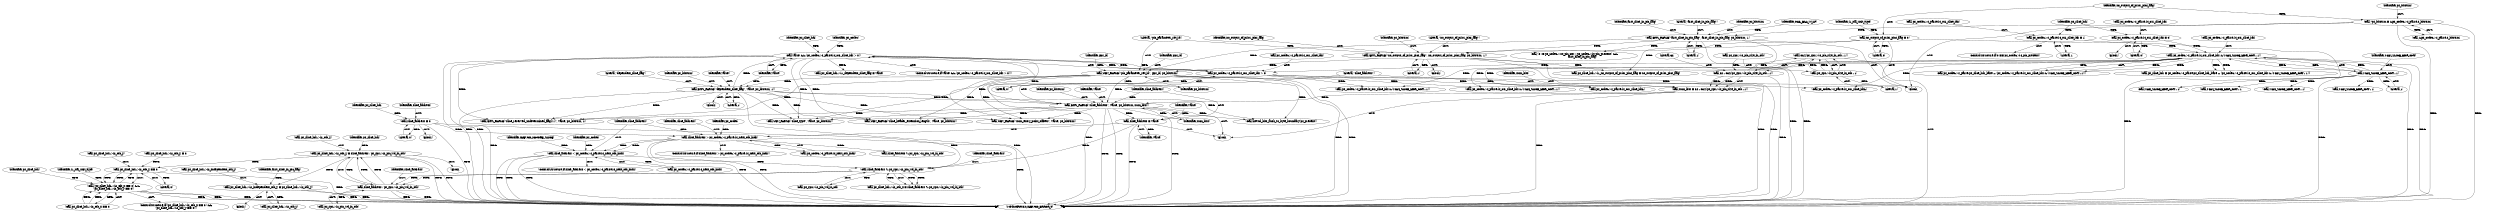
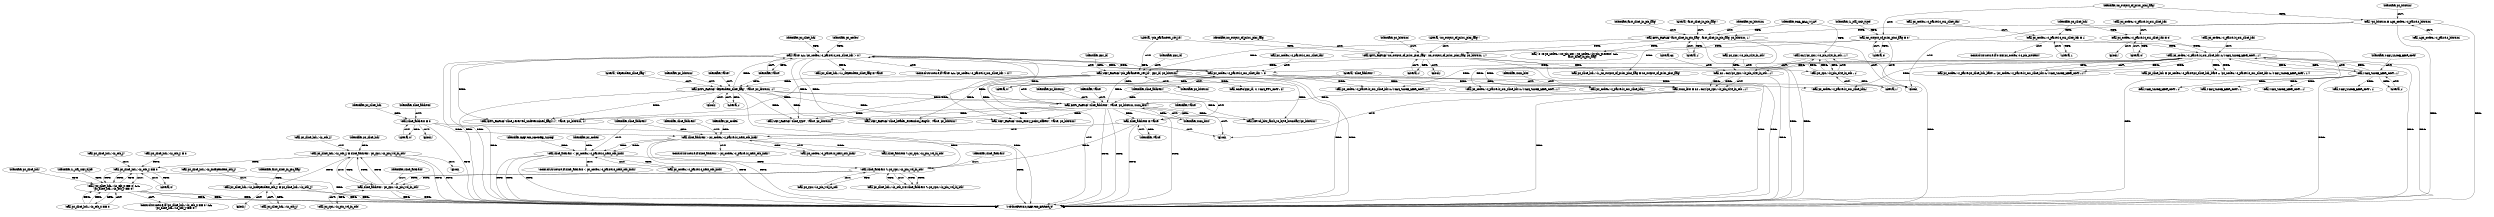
(2412, 31) -> none
(1771, 62) -> (1837, 32)
(1835, 65) -> (1835, 65)
none -> (1257, 90)
(1281, 122) -> (1281, 122)
(2128, 122) -> (2128, 122)
(1931, 130) -> (1931, 130)
(1089, 138) -> (1089, 138)
